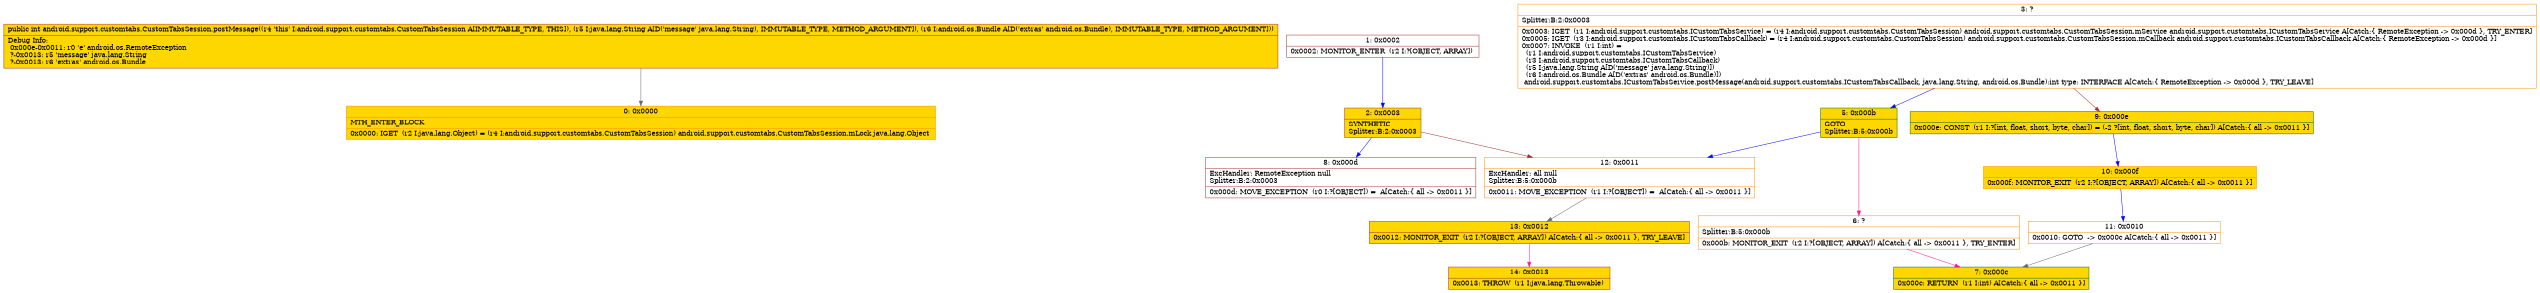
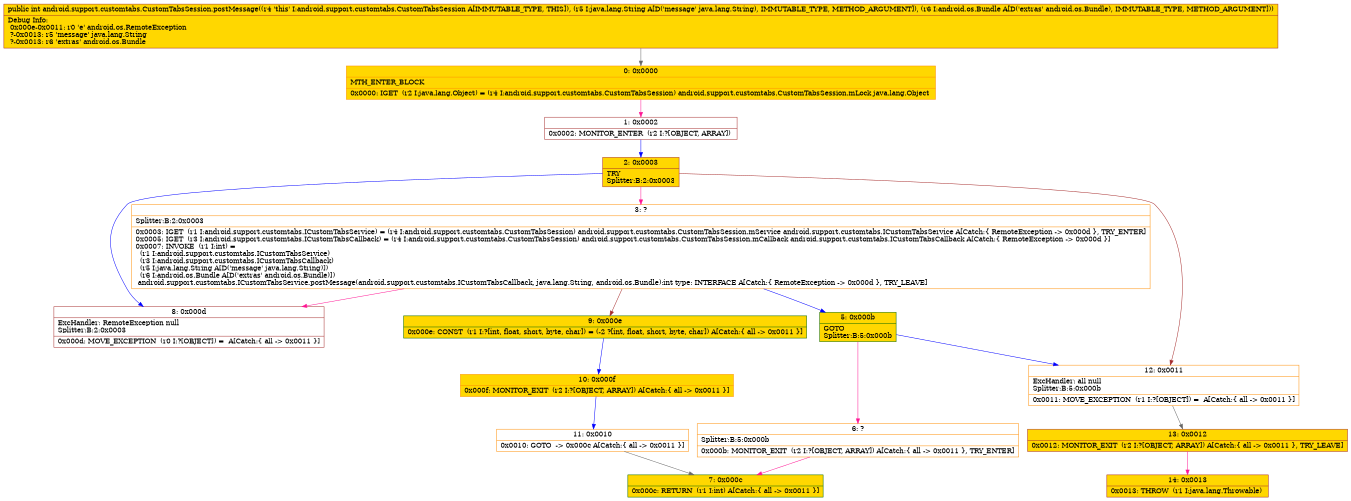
none -> (641, 106)
(1370, 124) -> (613, 174)
none -> (641, 193)
none -> (355, 297)
